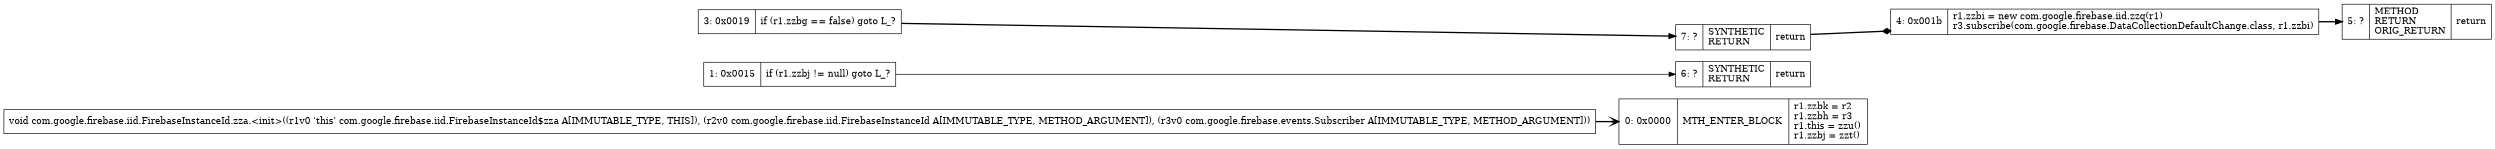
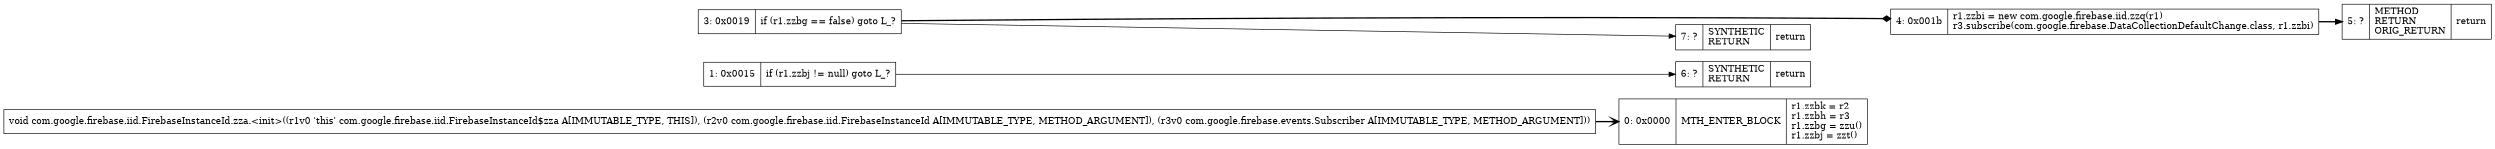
(1285, 30) -> (1285, 30)
(1847, 33) -> (1392, 18)
(1827, 126) -> (1827, 126)
